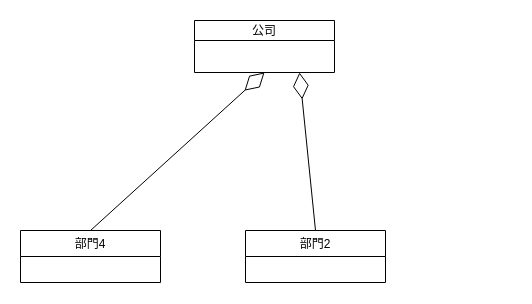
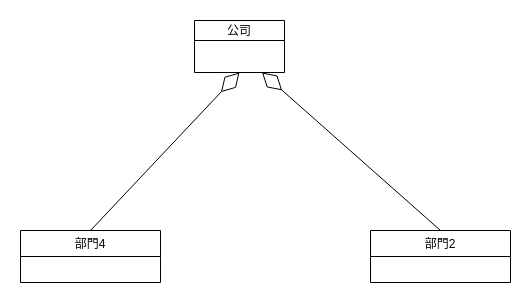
(265, 47) -> (240, 47)
(316, 257) -> (441, 257)
